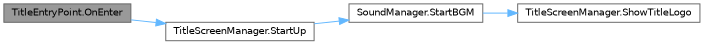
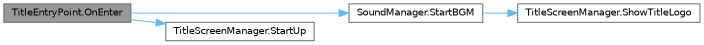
(327, 22) -> (235, 13)
